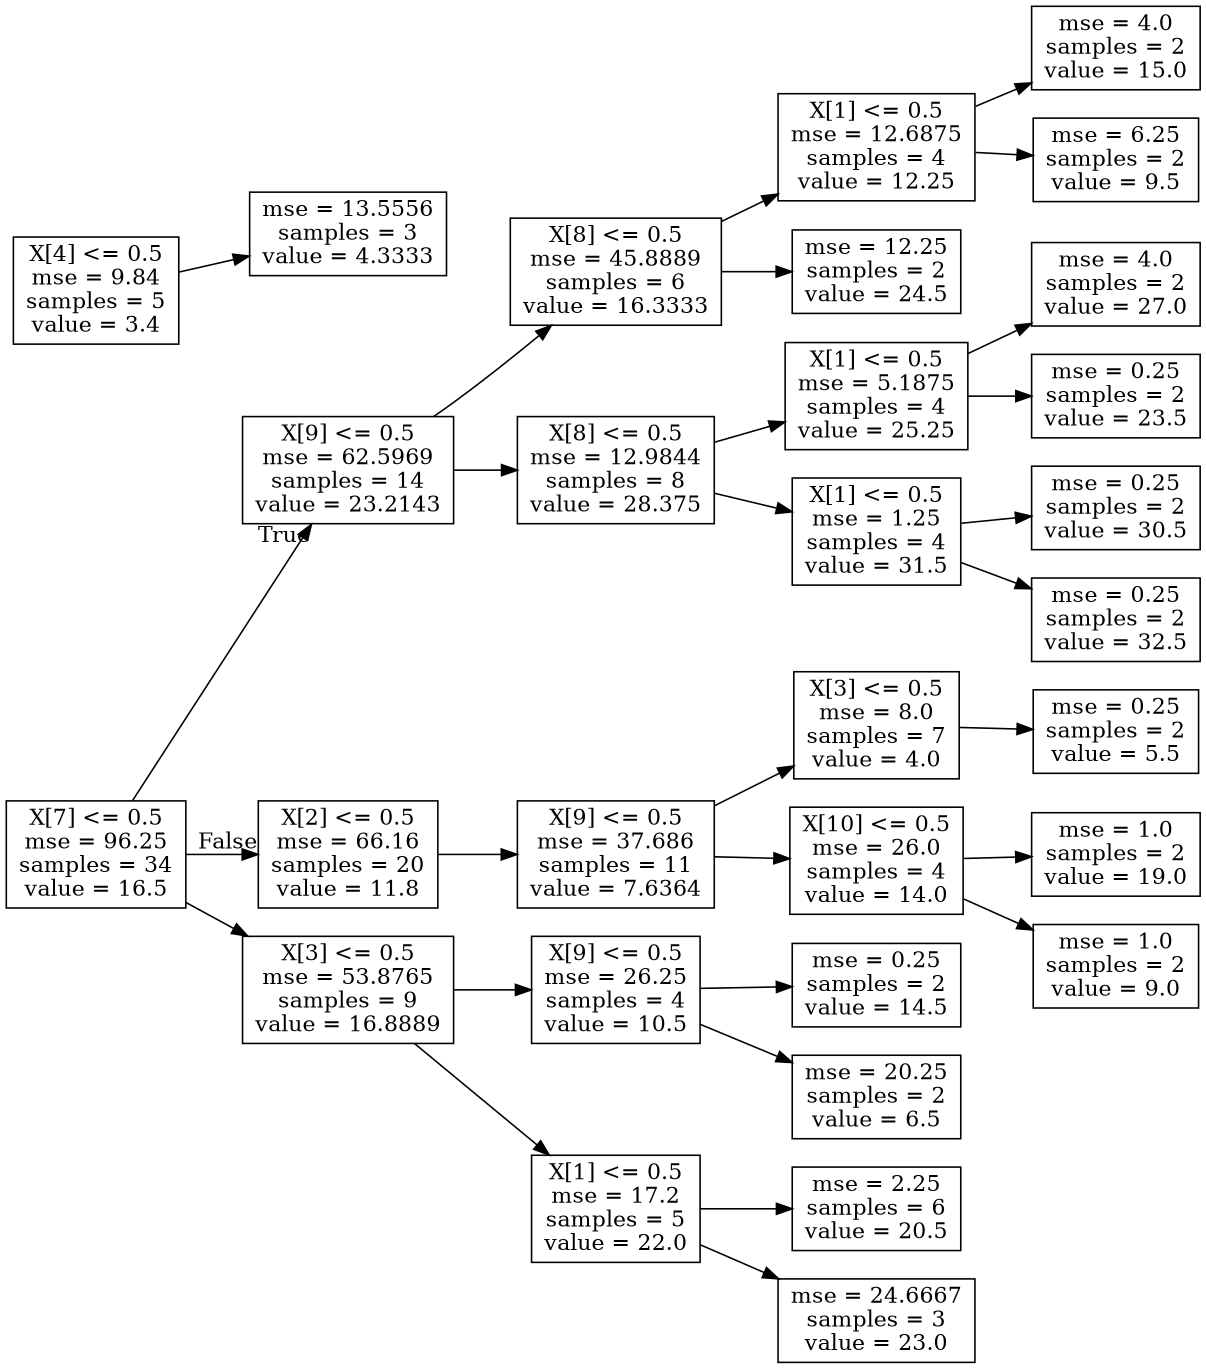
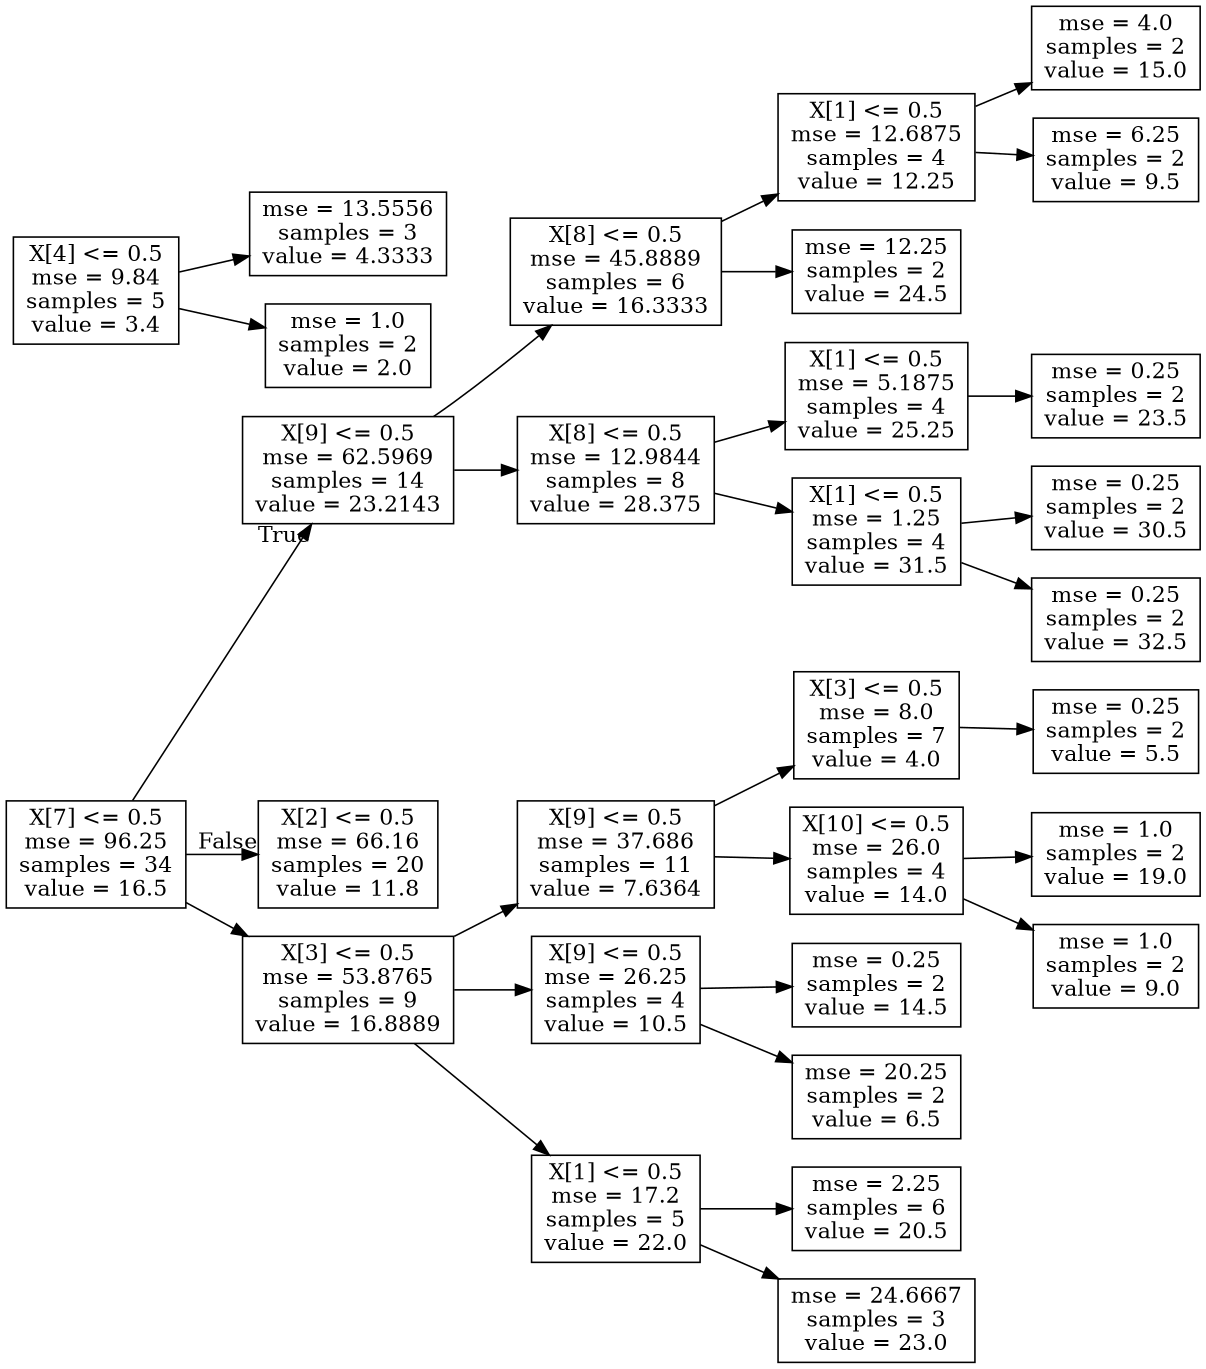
(1116, 284) -> none
none -> (348, 346)
(470, 854) -> (479, 924)
